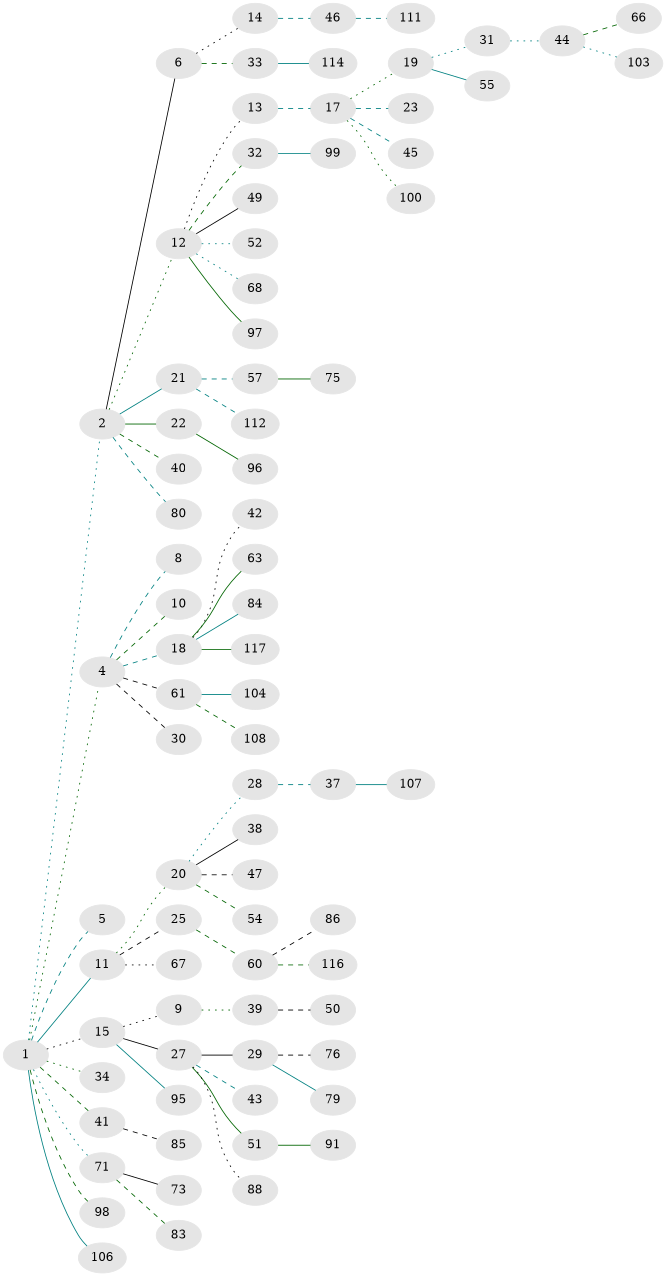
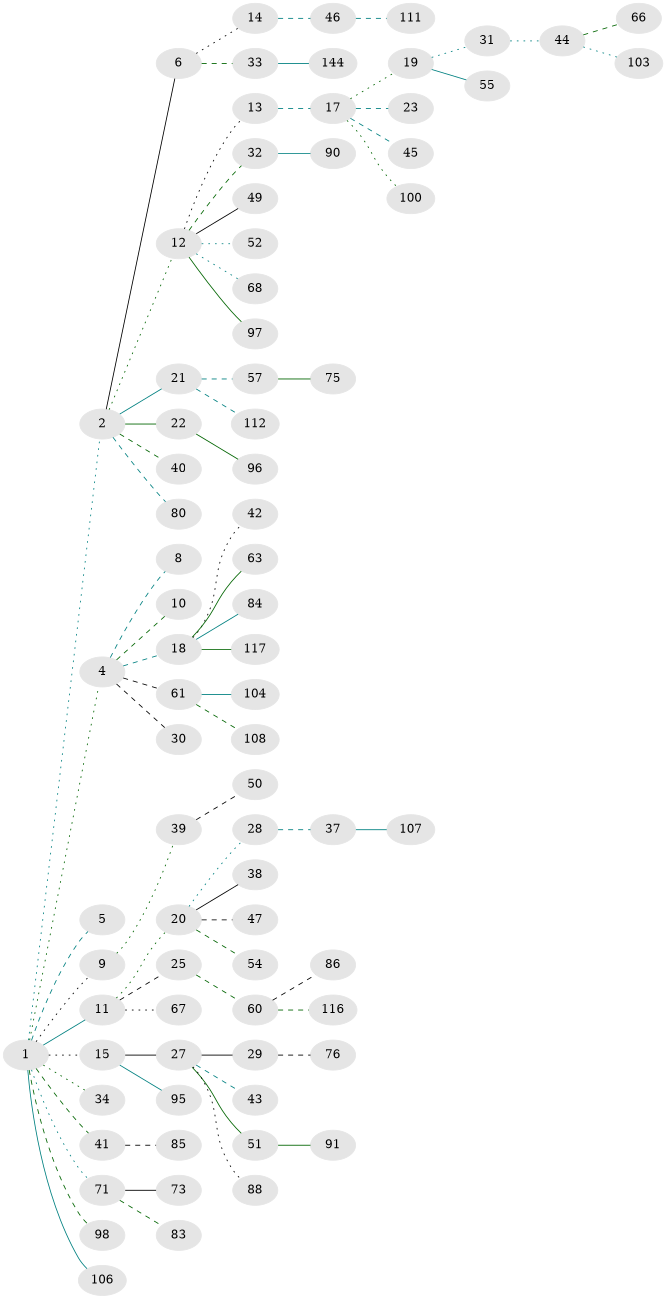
(333, 63) -> (333, 63)
(333, 154) -> (333, 154)
(141, 1021) -> (61, 1008)
(333, 1100) -> none
